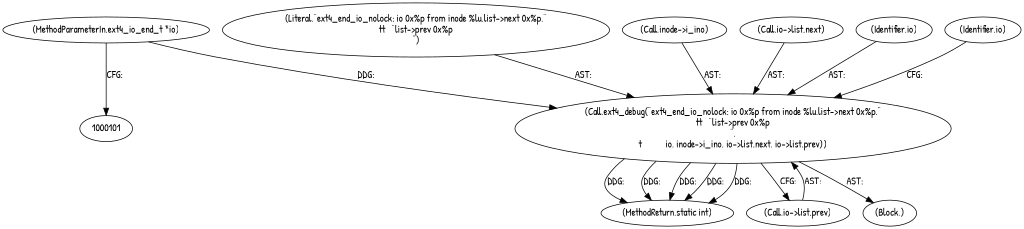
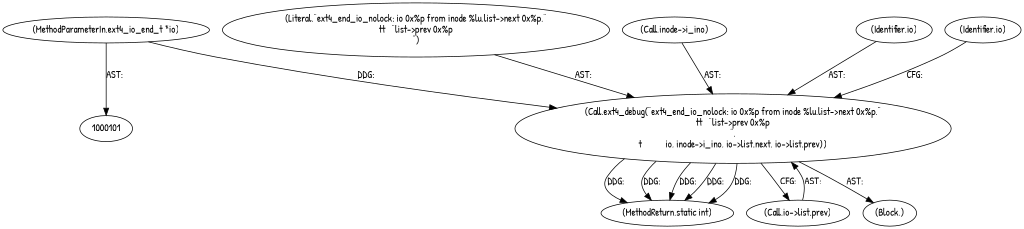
(792, 30) -> none
(116, 75) -> (116, 75)
